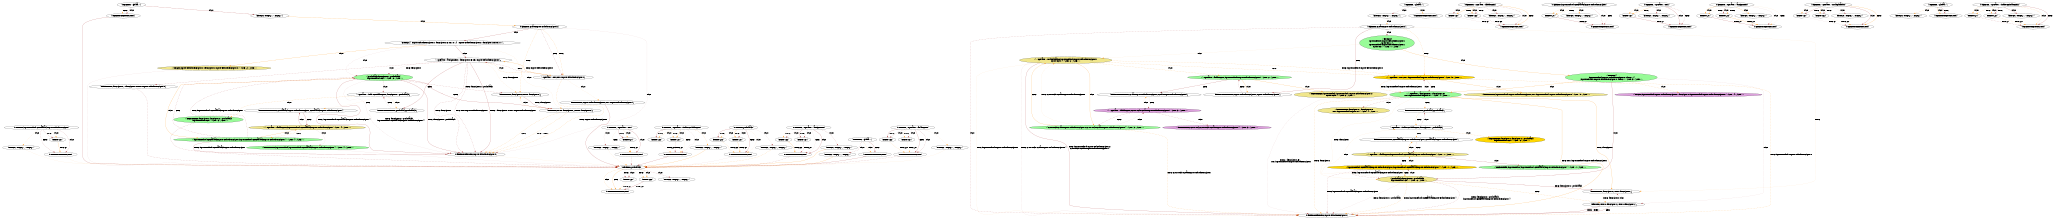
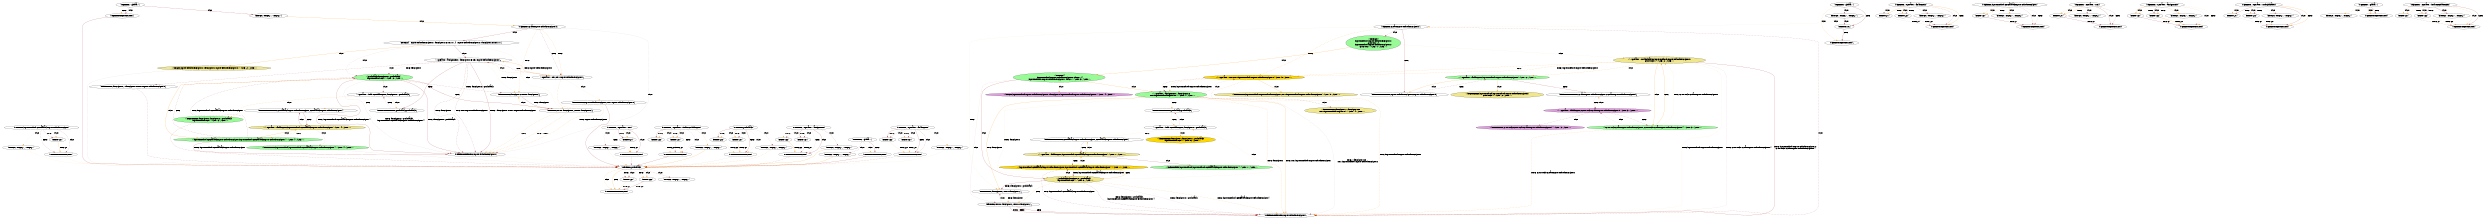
none -> (1844, 27)
